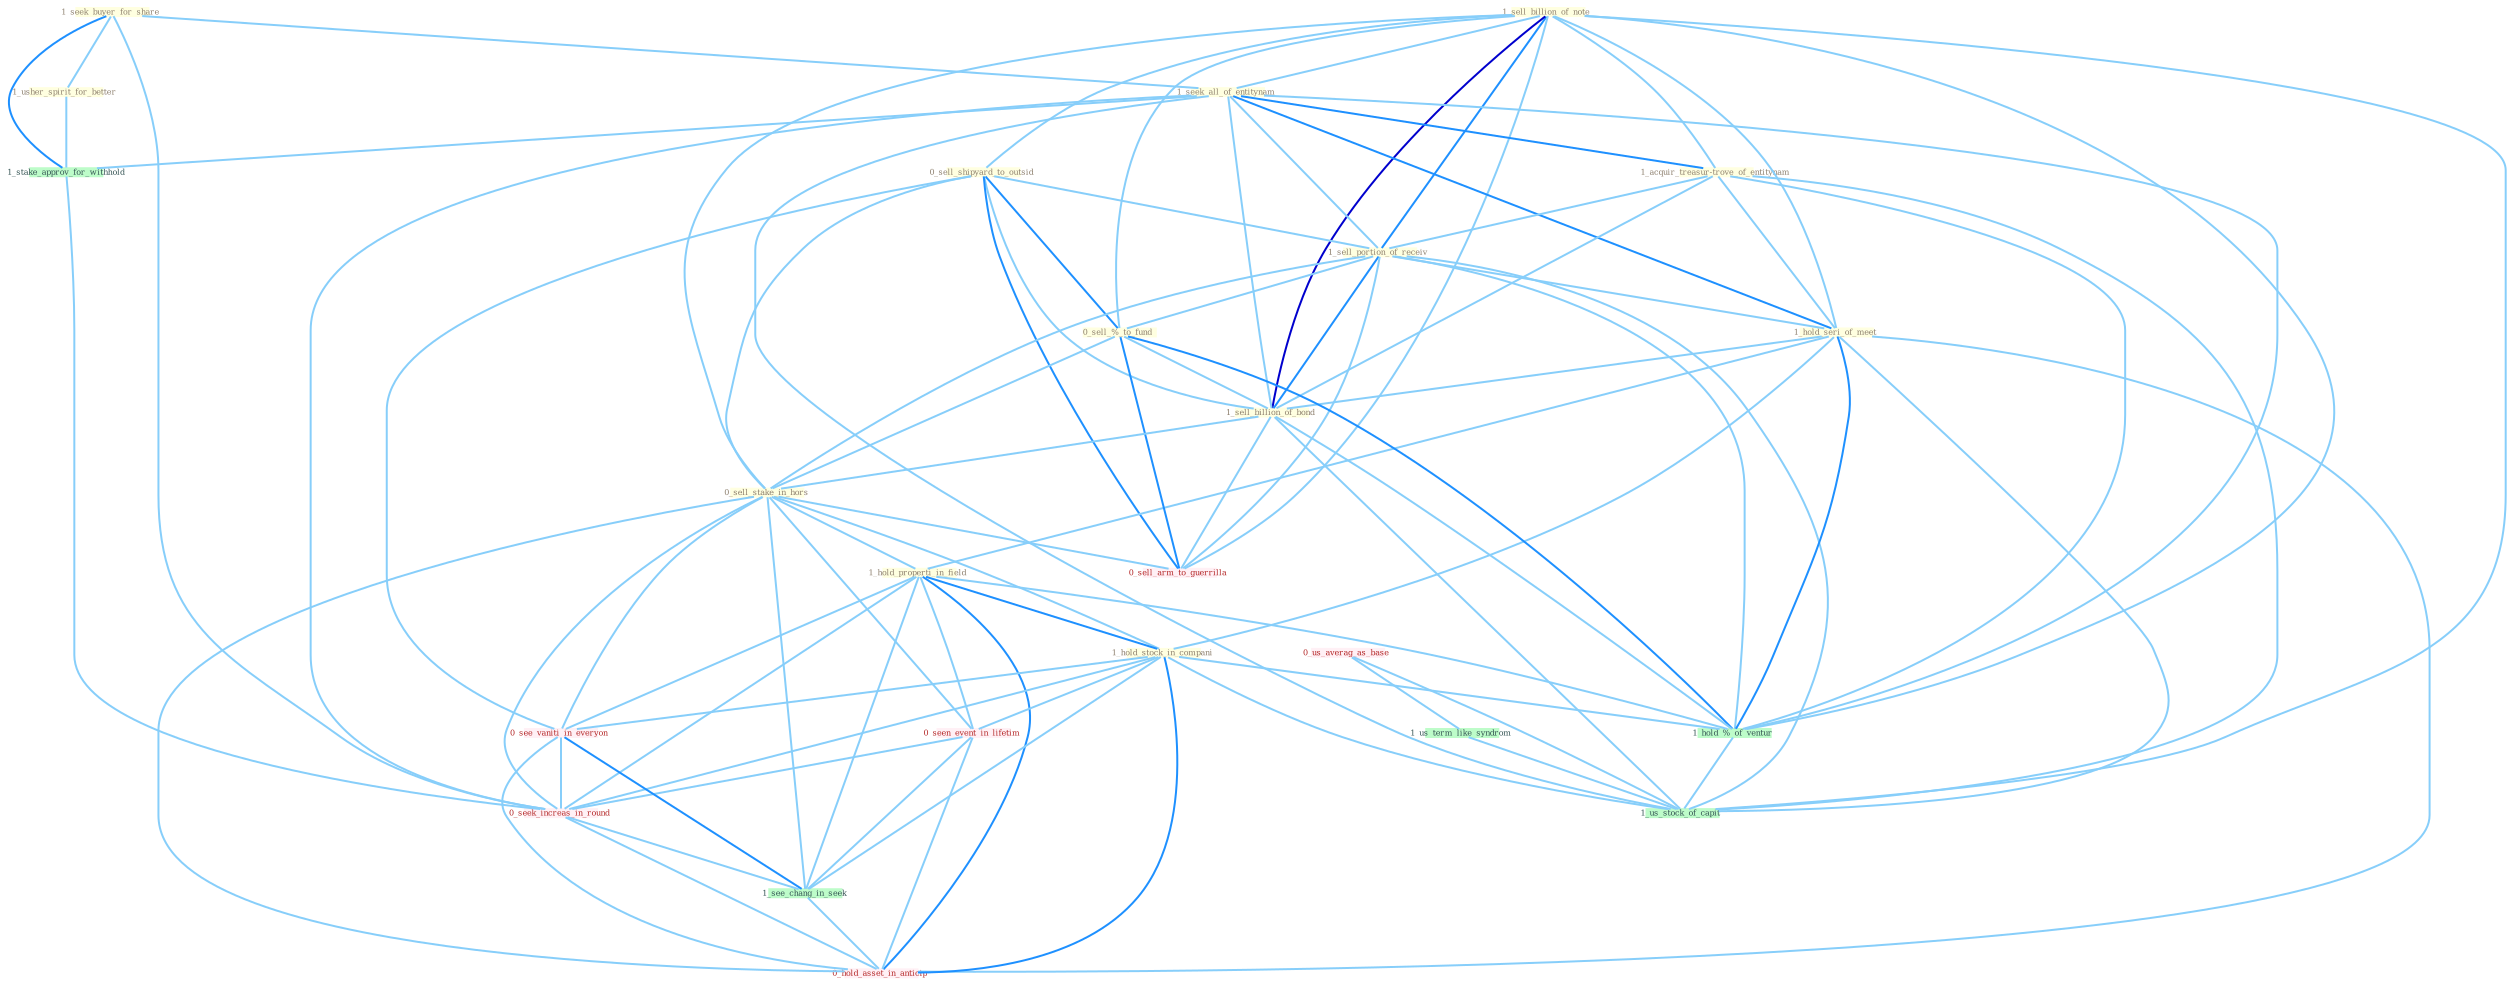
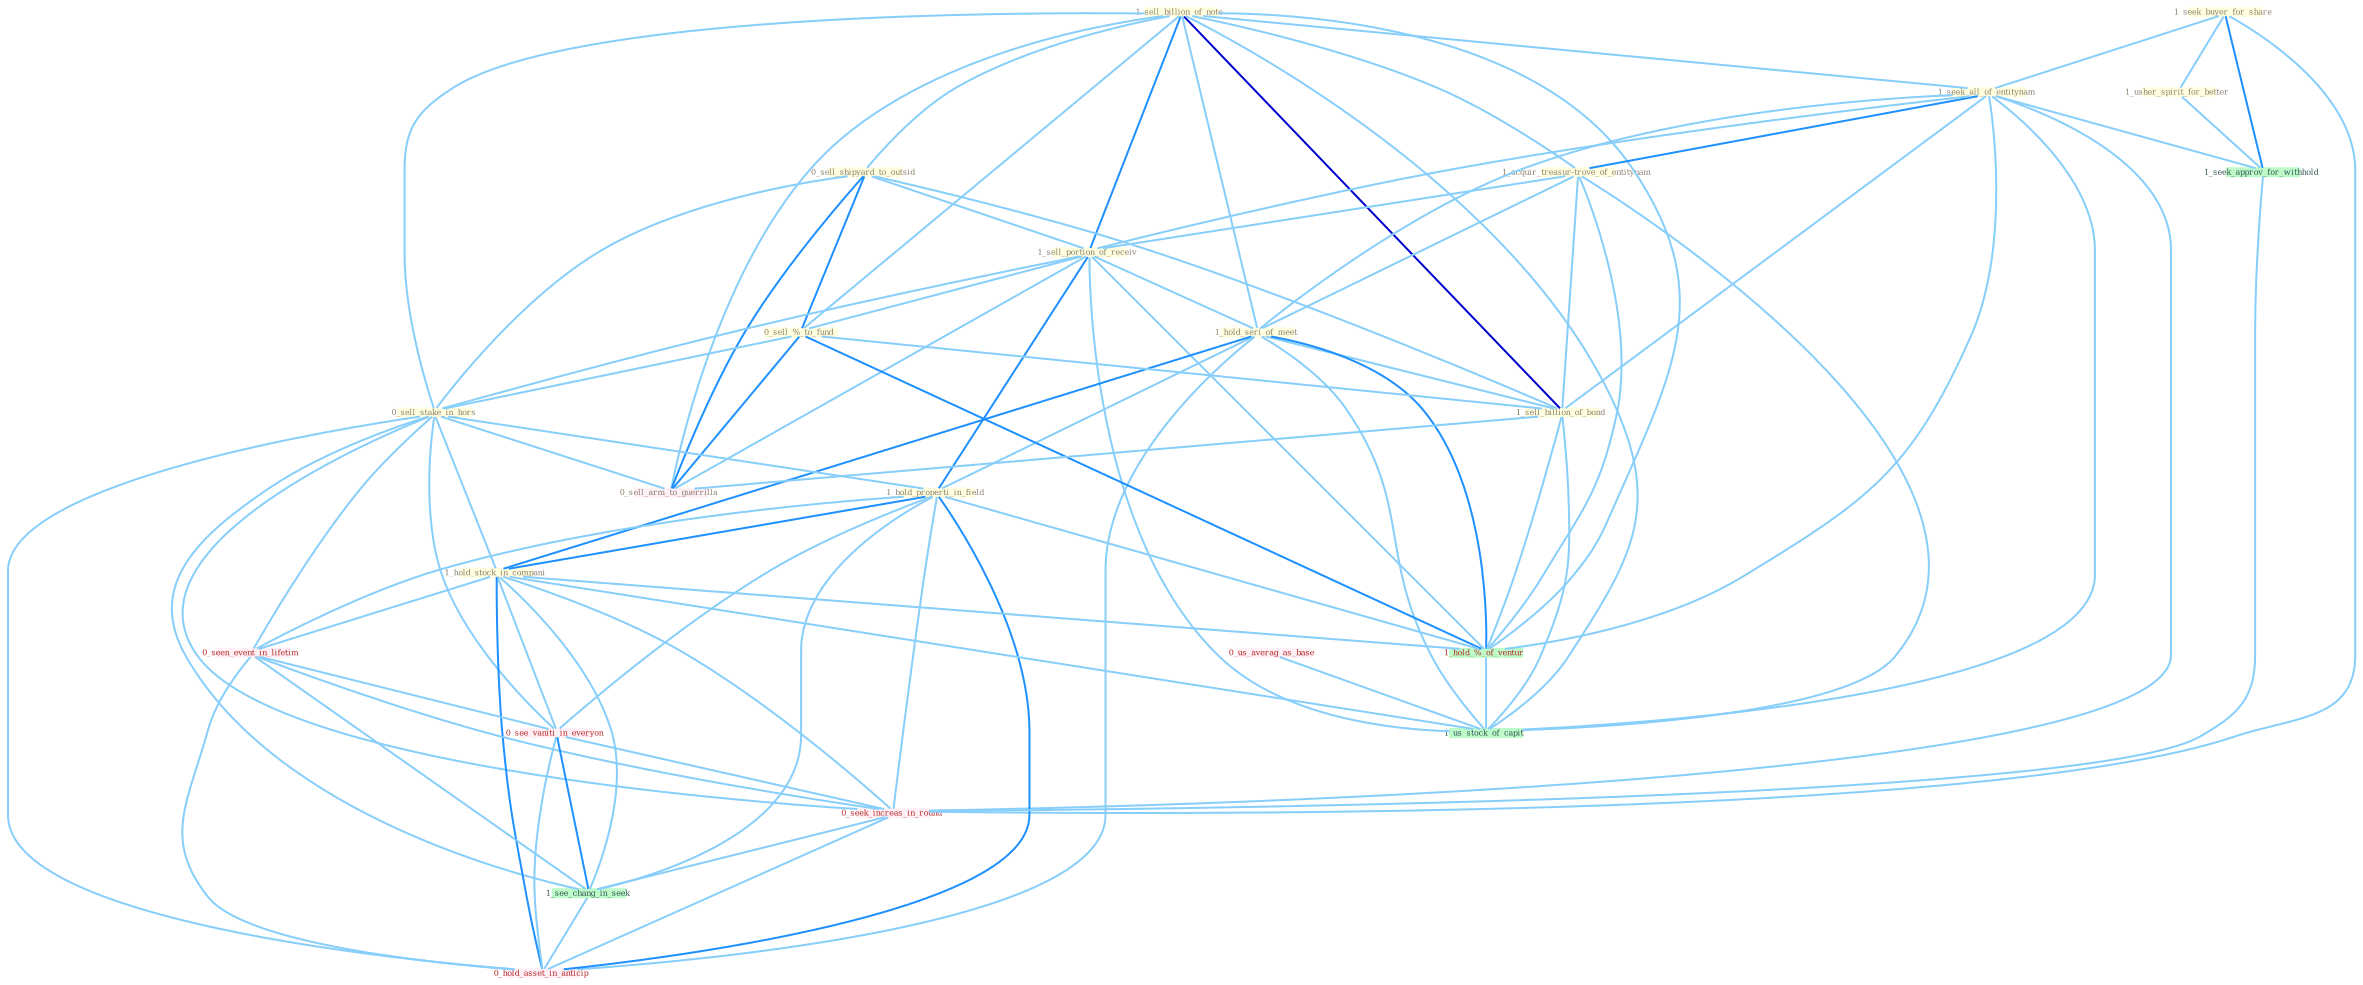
(66, 172) -> (2263, 172)
(1517, 206) -> (1429, 213)
(465, 321) -> (404, 693)
(1326, 332) -> (1013, 373)
(1020, 453) -> none
(1544, 533) -> (877, 453)
(1180, 573) -> (671, 493)
(1462, 733) -> none
(1735, 733) -> (1486, 653)
